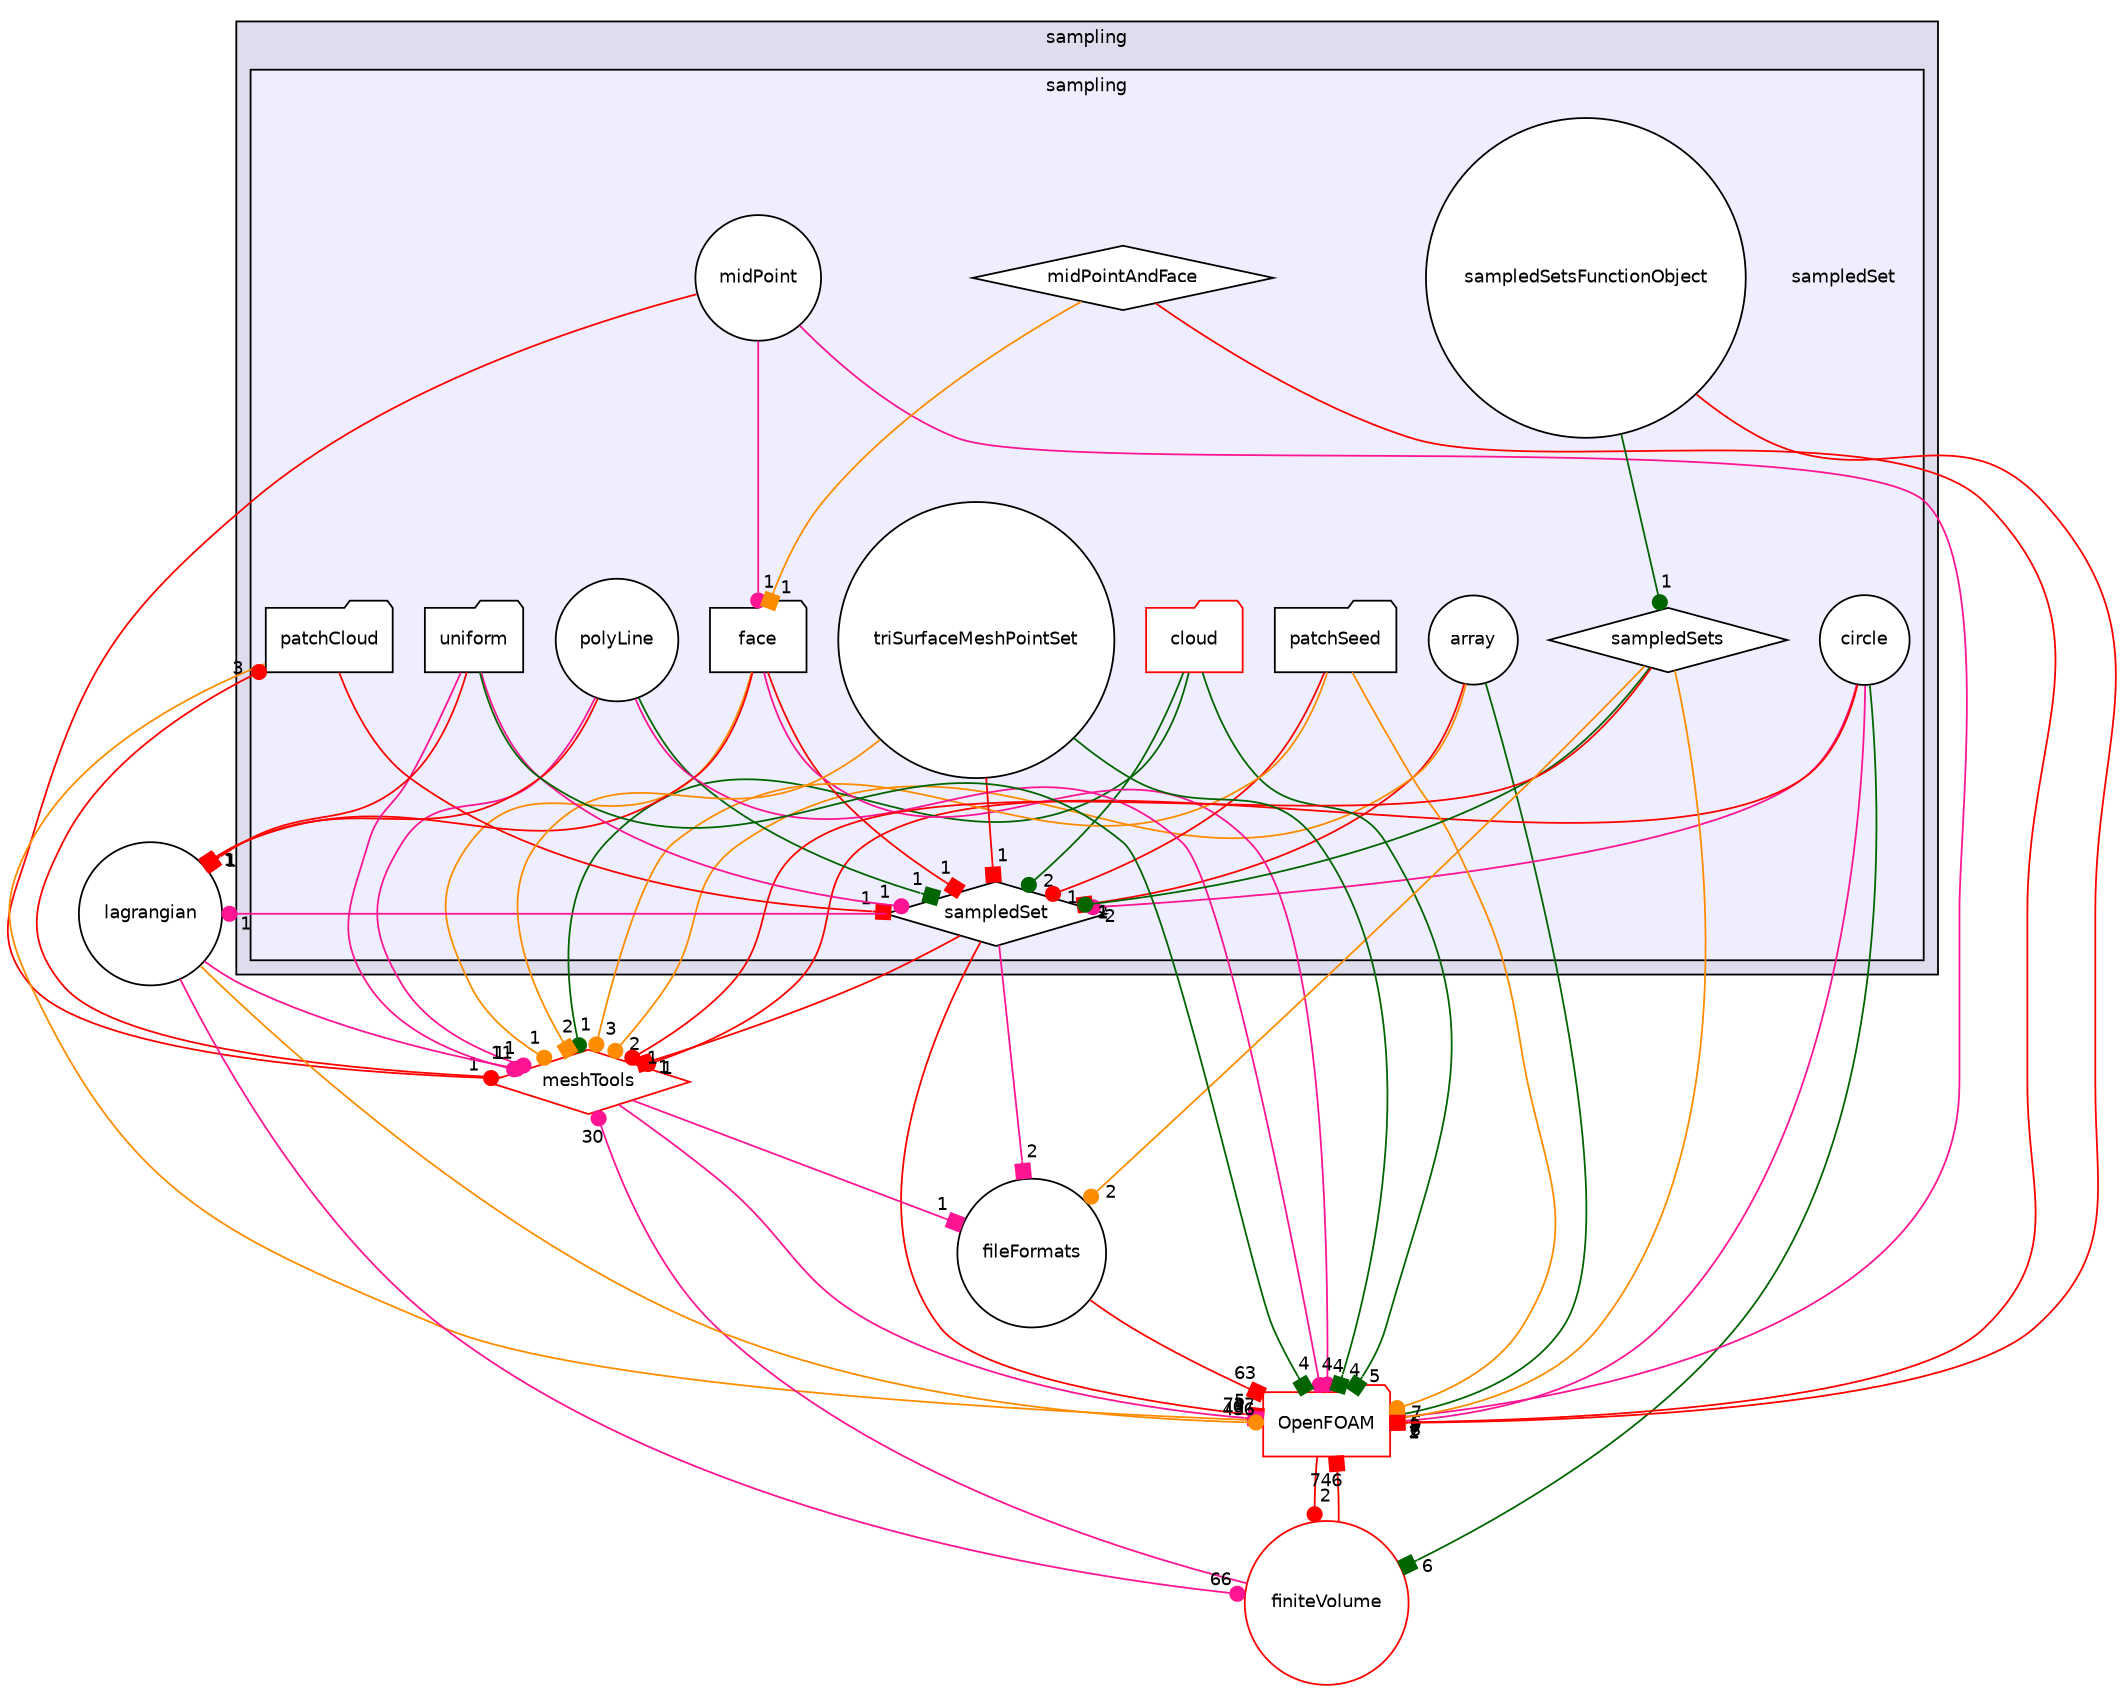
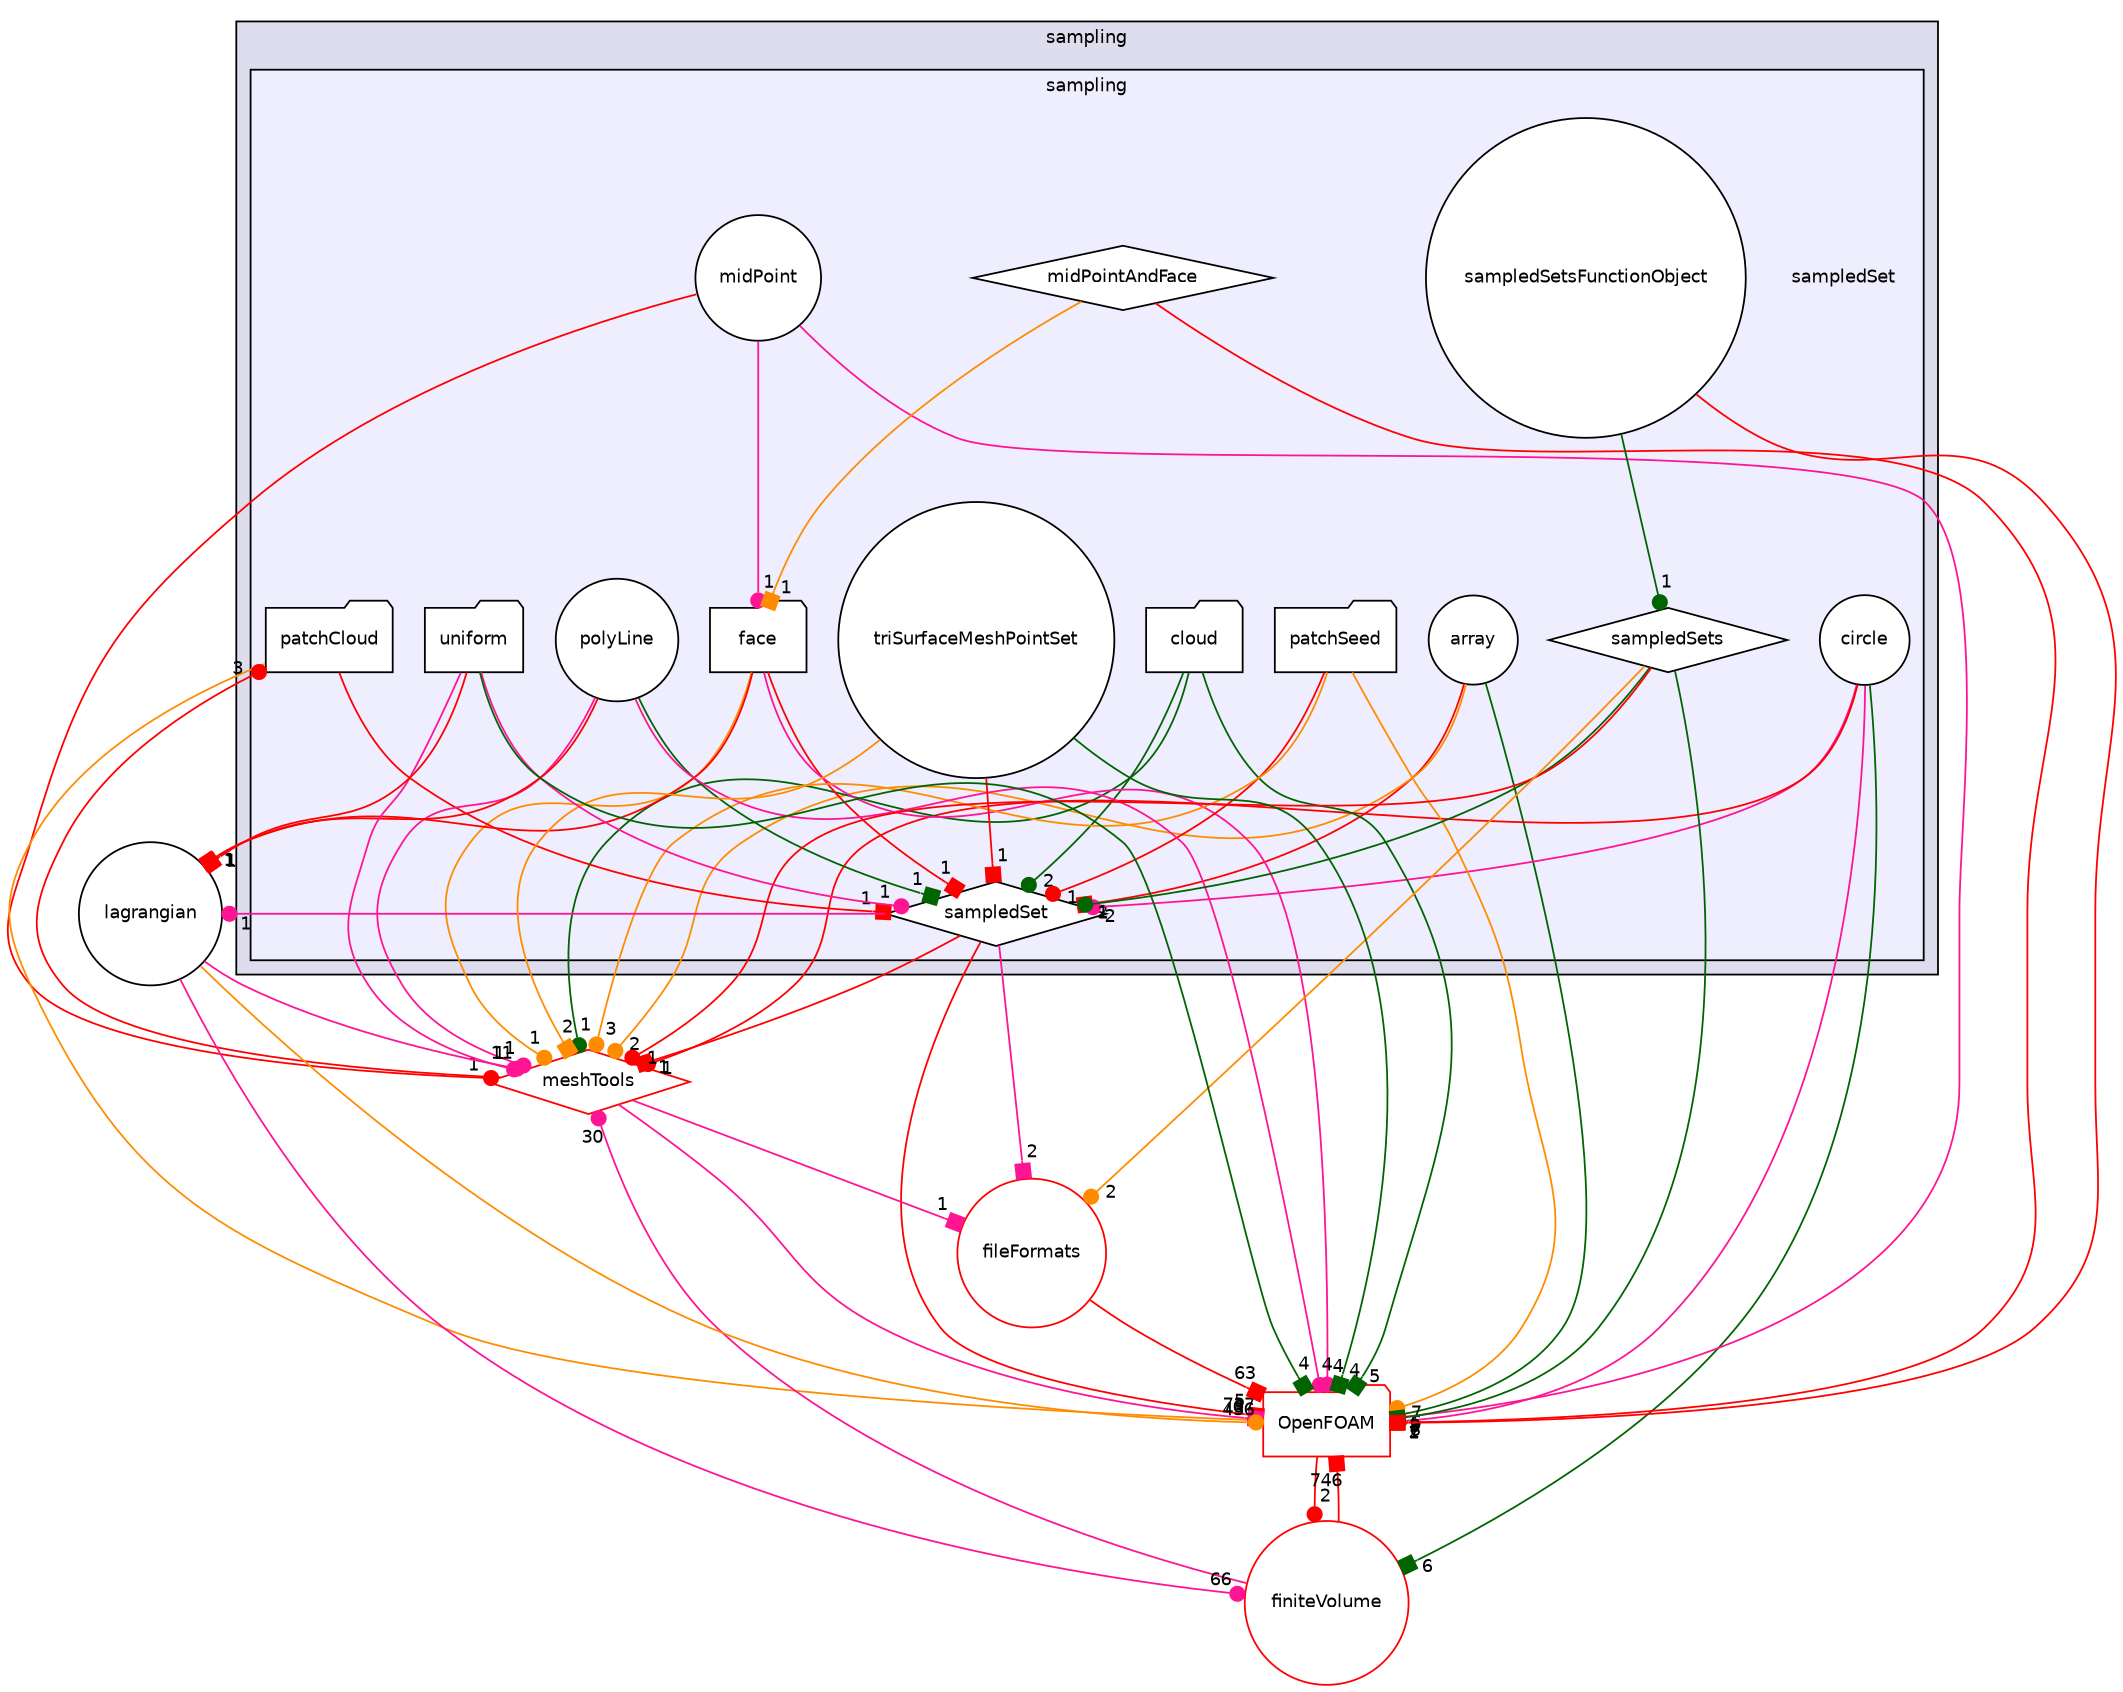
(1194, 640) -> (1194, 640)
(1689, 1115) -> (1689, 1115)
(1032, 1253) -> (1032, 1253)
